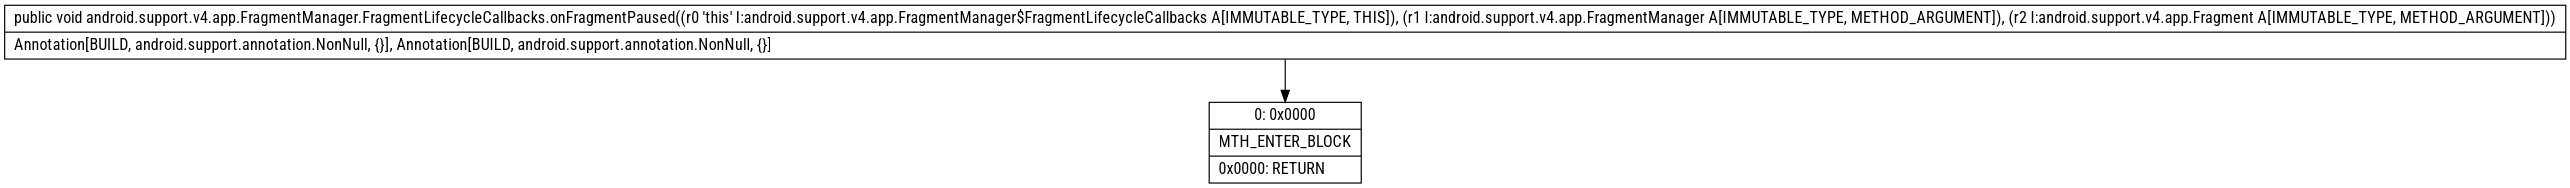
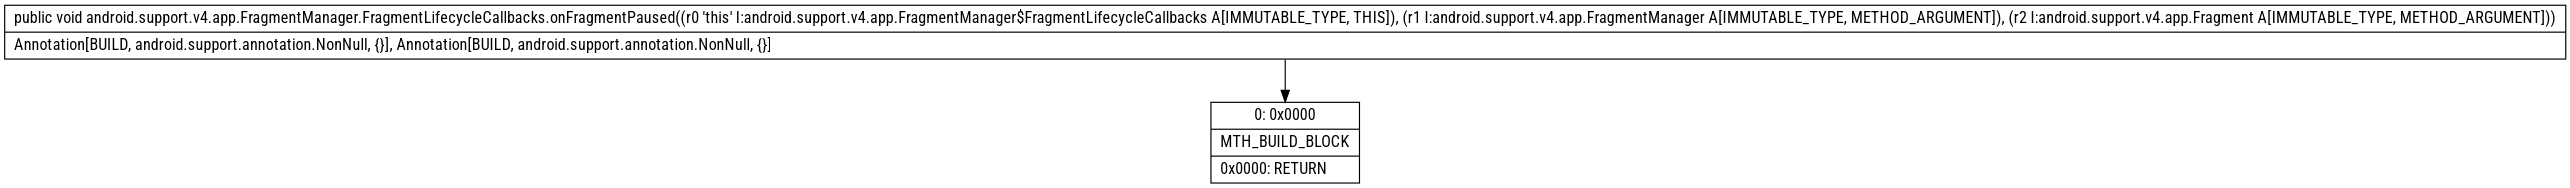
(1285, 142) -> (1285, 142)
